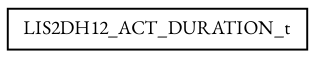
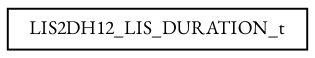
(158, 29) -> (158, 29)
